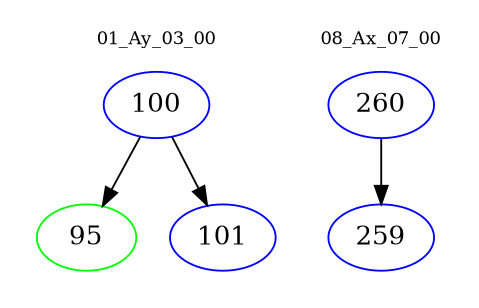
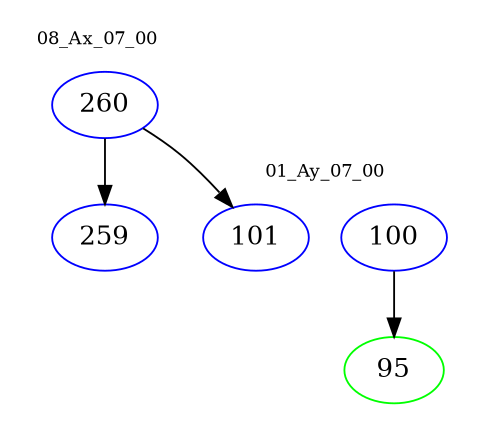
(157, 40) -> (325, 172)
(185, 163) -> (200, 173)
